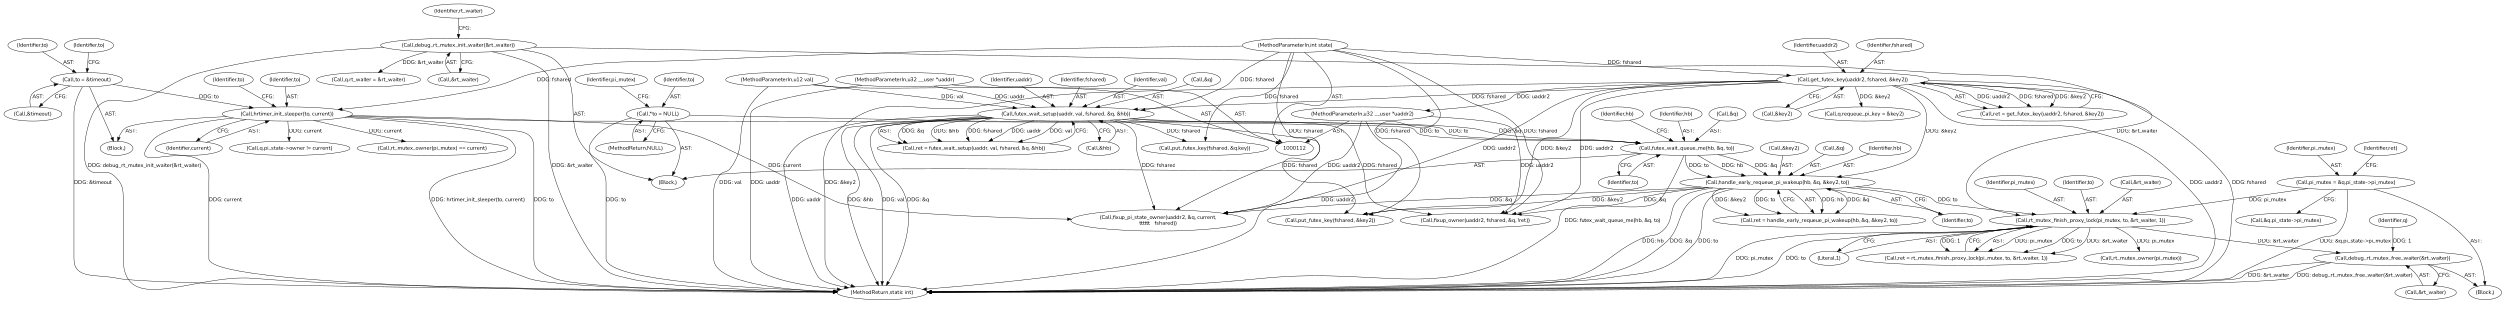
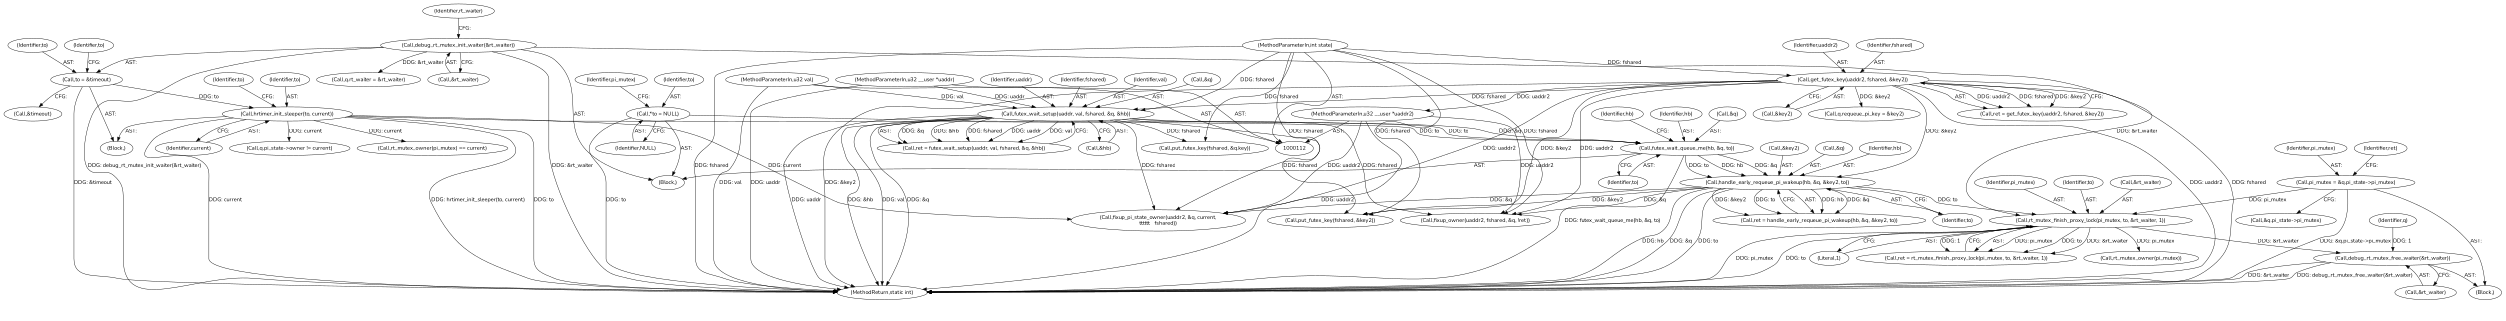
(790, 56) -> (809, 60)
(777, 80) -> (777, 80)
(36, 91) -> (240, 51)
(636, 148) -> (636, 148)
